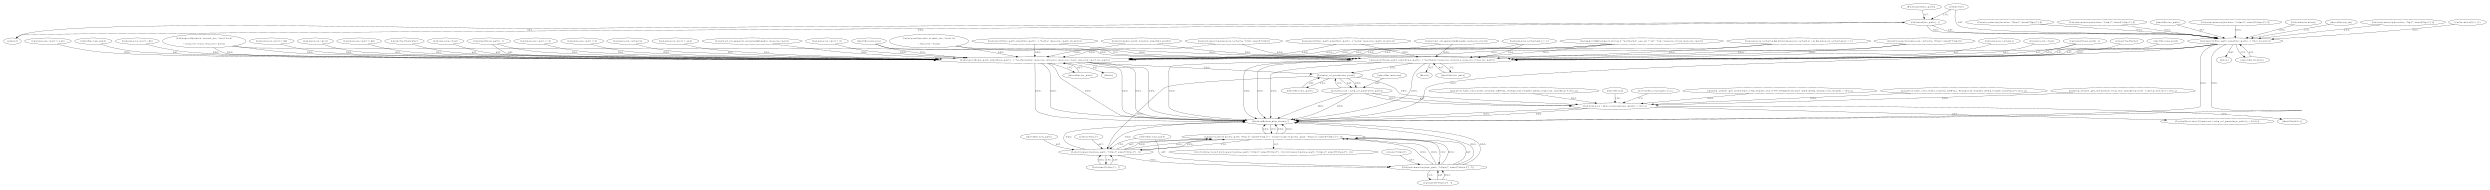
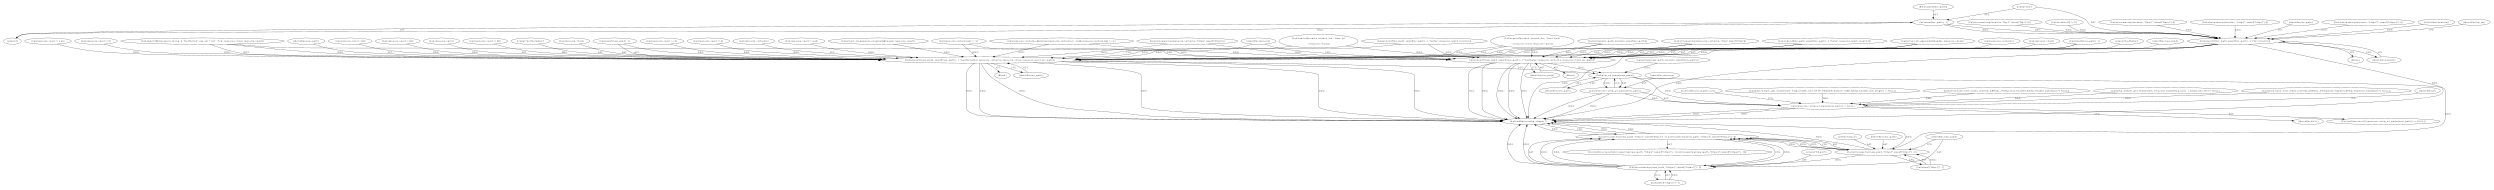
none -> (1668, 60)
